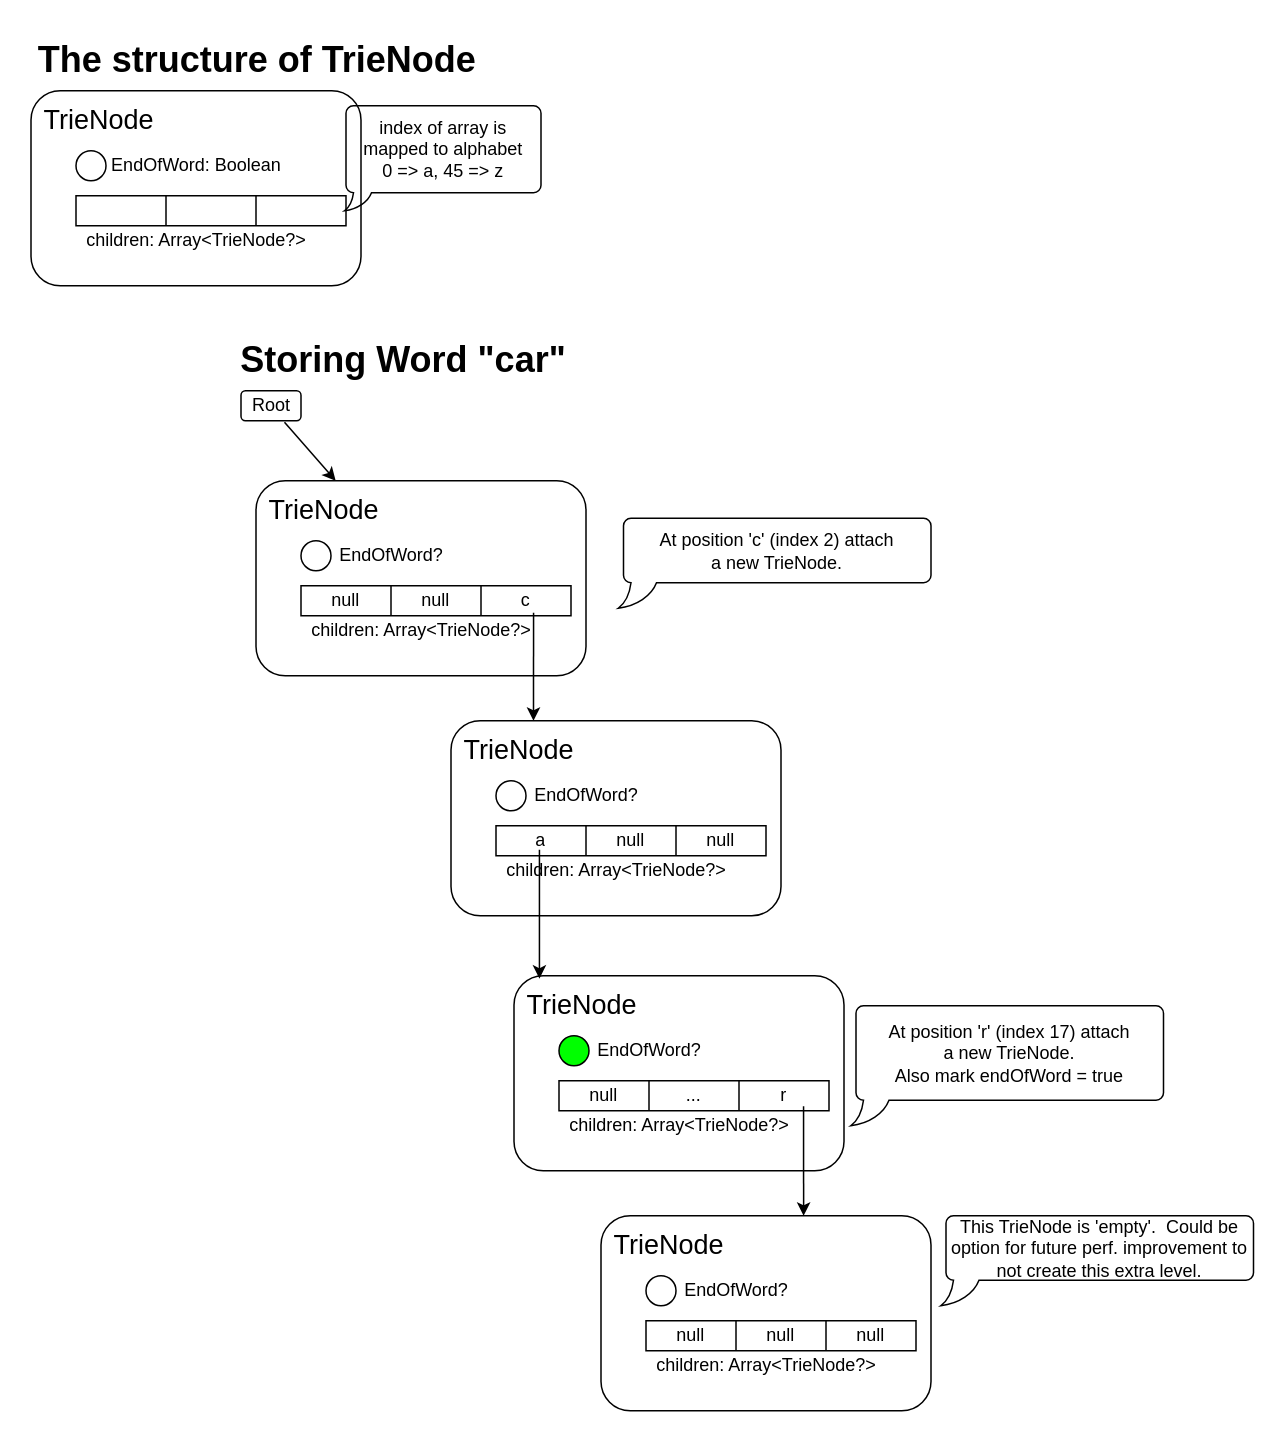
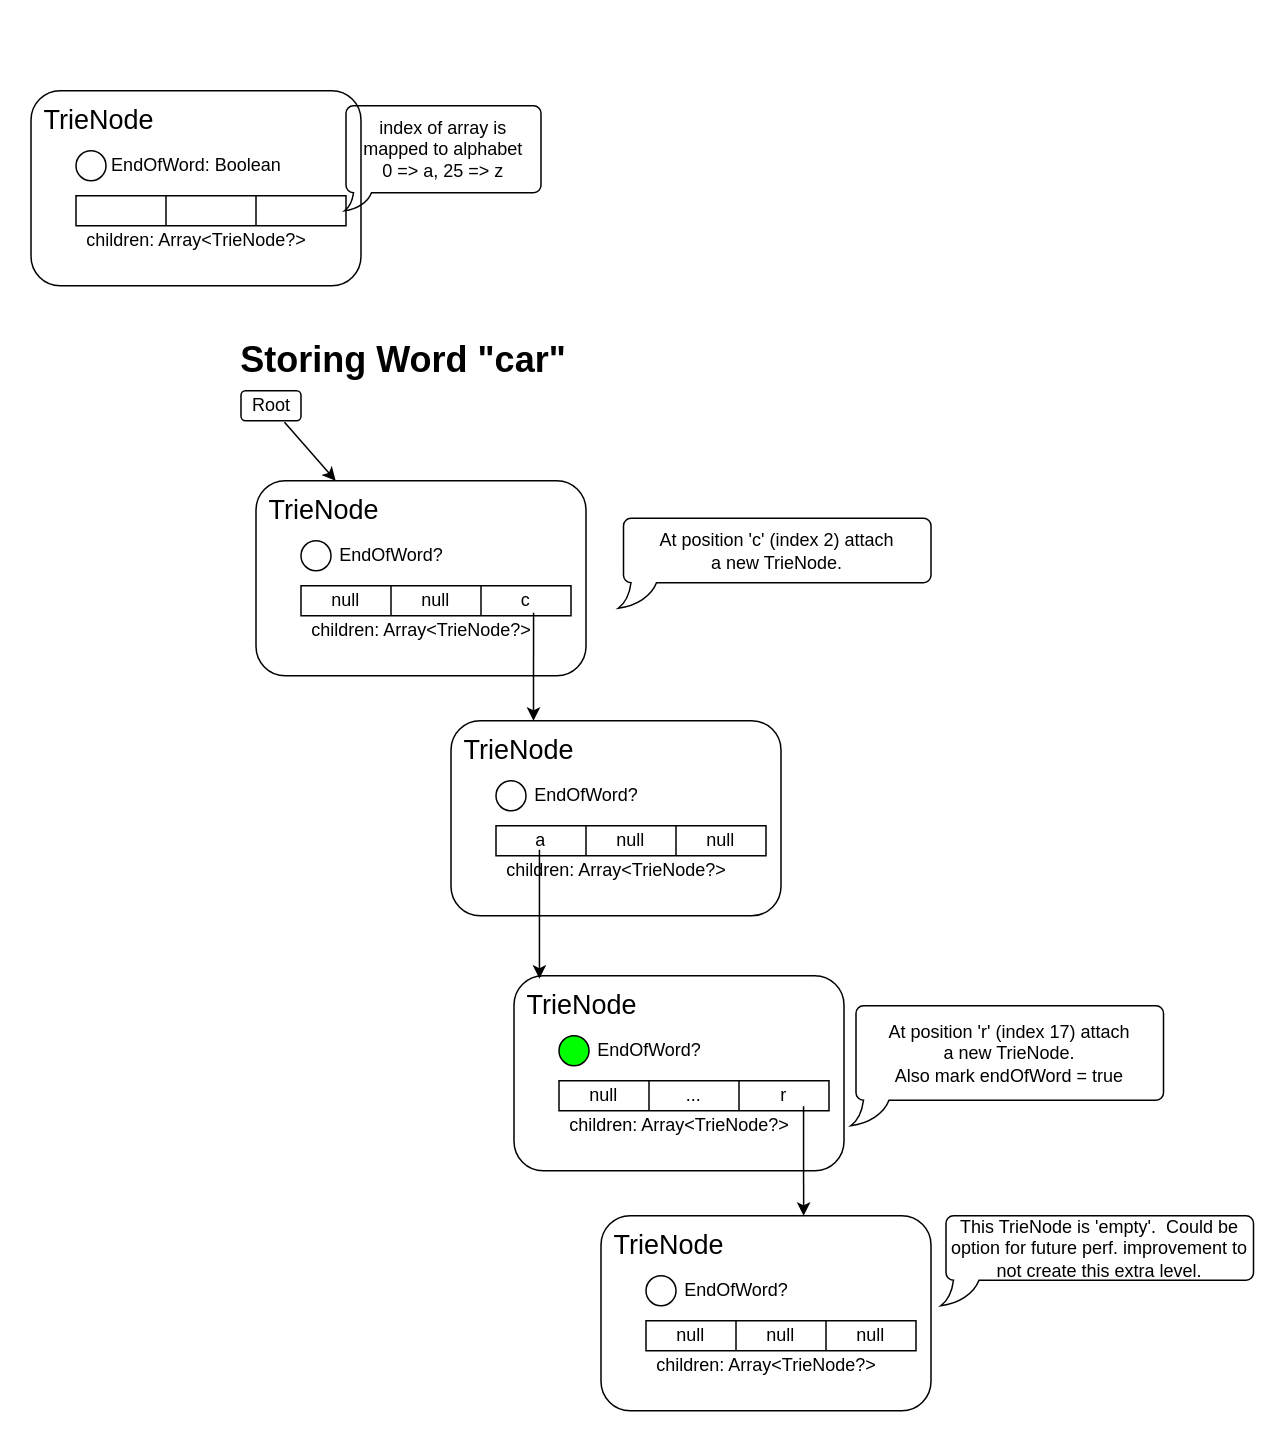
(271, 61) -> none
(443, 149) -> (443, 149)
